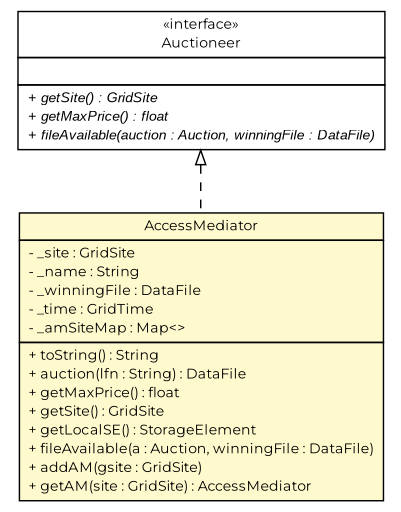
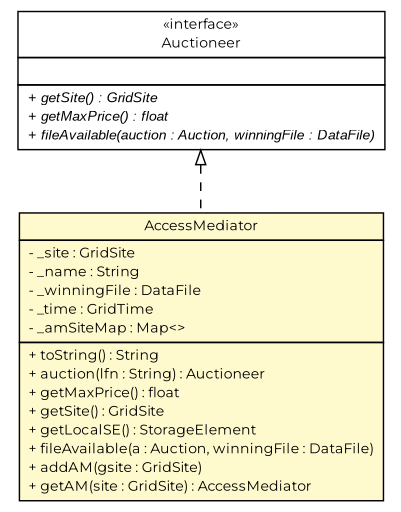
(138, 374) -> (147, 374)
